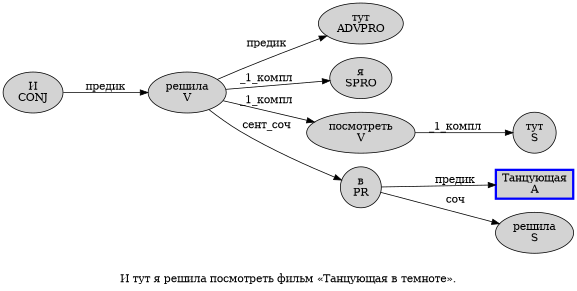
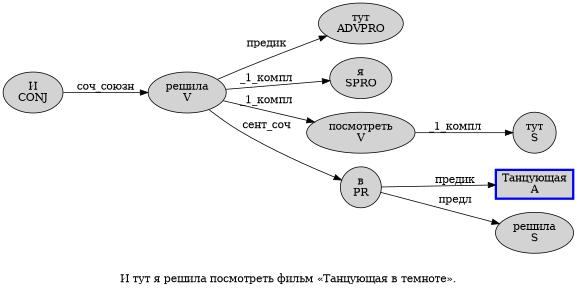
(106, 87) -> (106, 87)
(455, 200) -> (455, 200)
